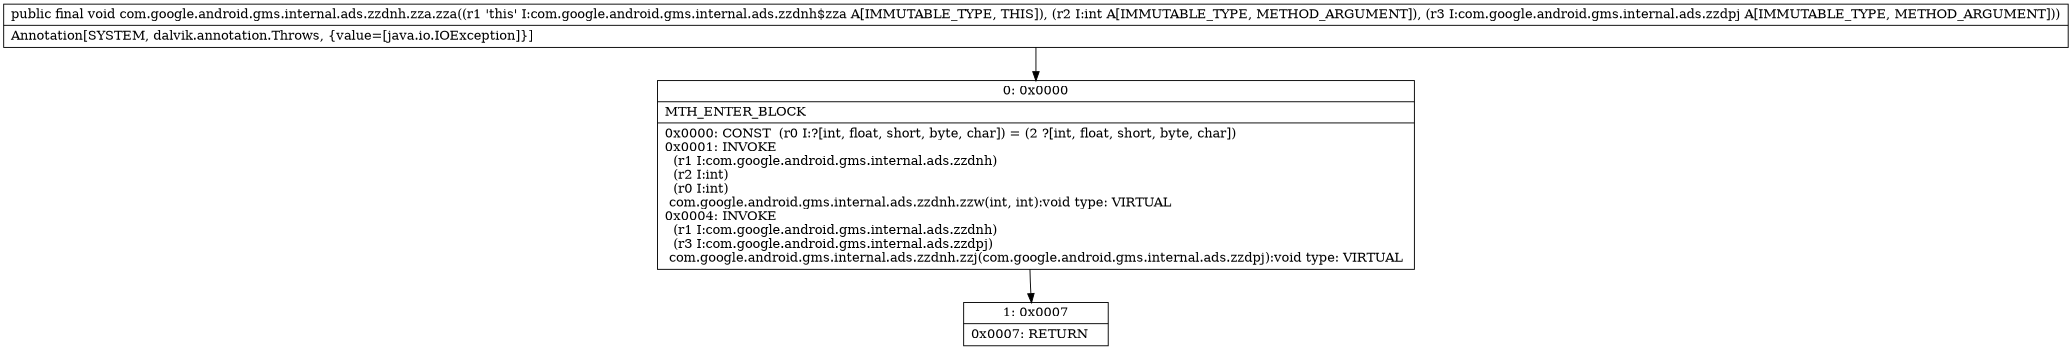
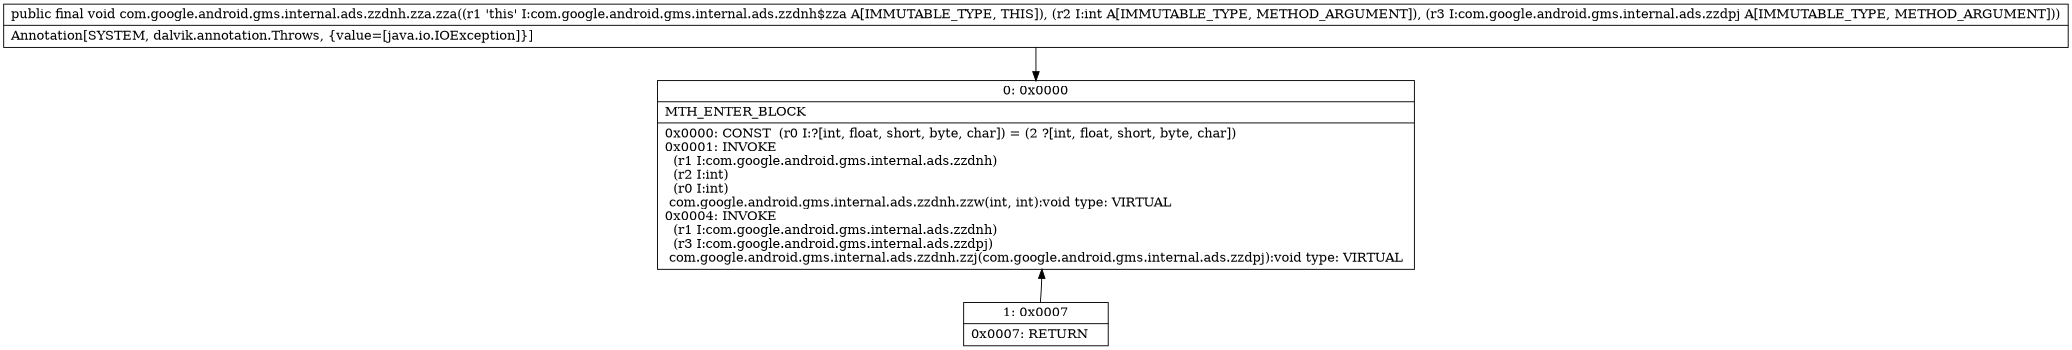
(1030, 281) -> (1041, 291)
